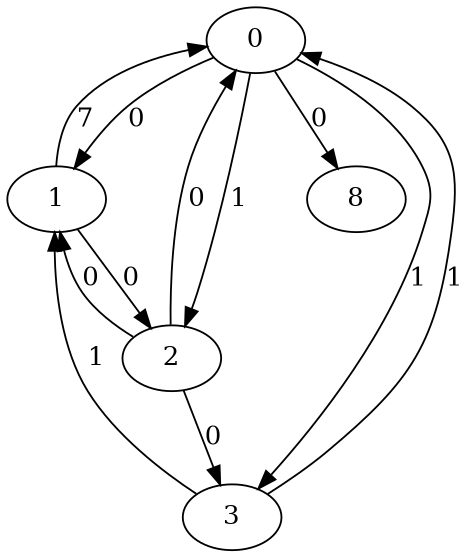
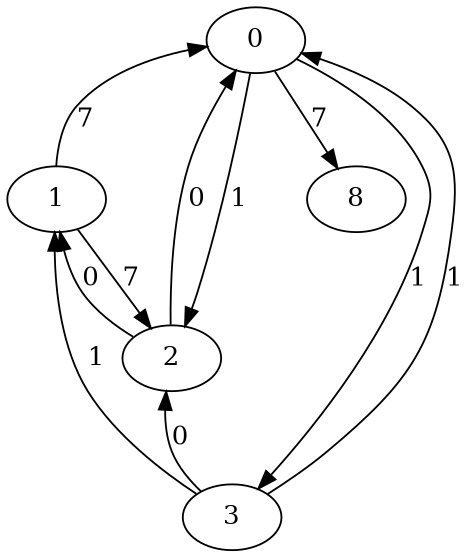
(142, 96) -> none
(320, 120) -> (320, 120)
(132, 279) -> (132, 279)
(199, 429) -> (173, 455)
